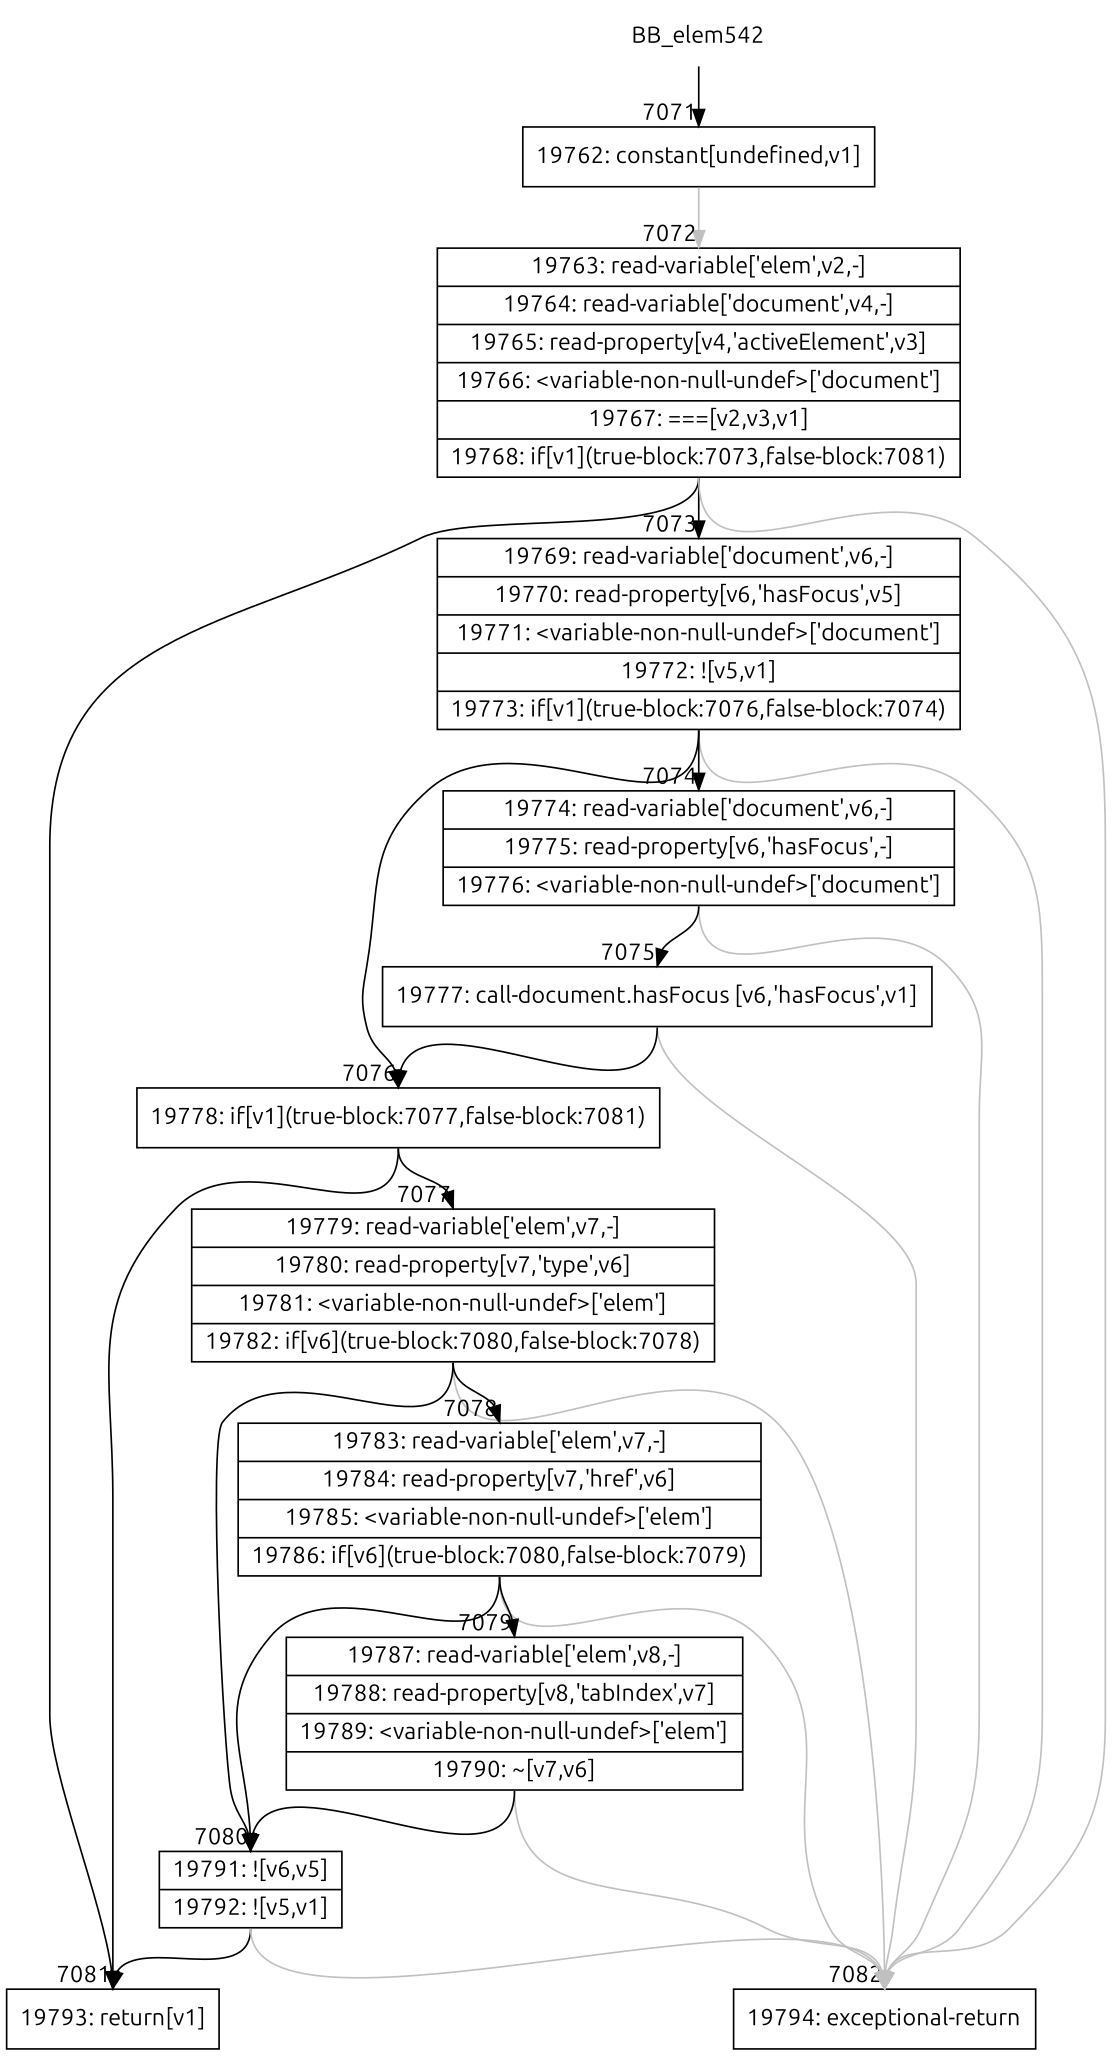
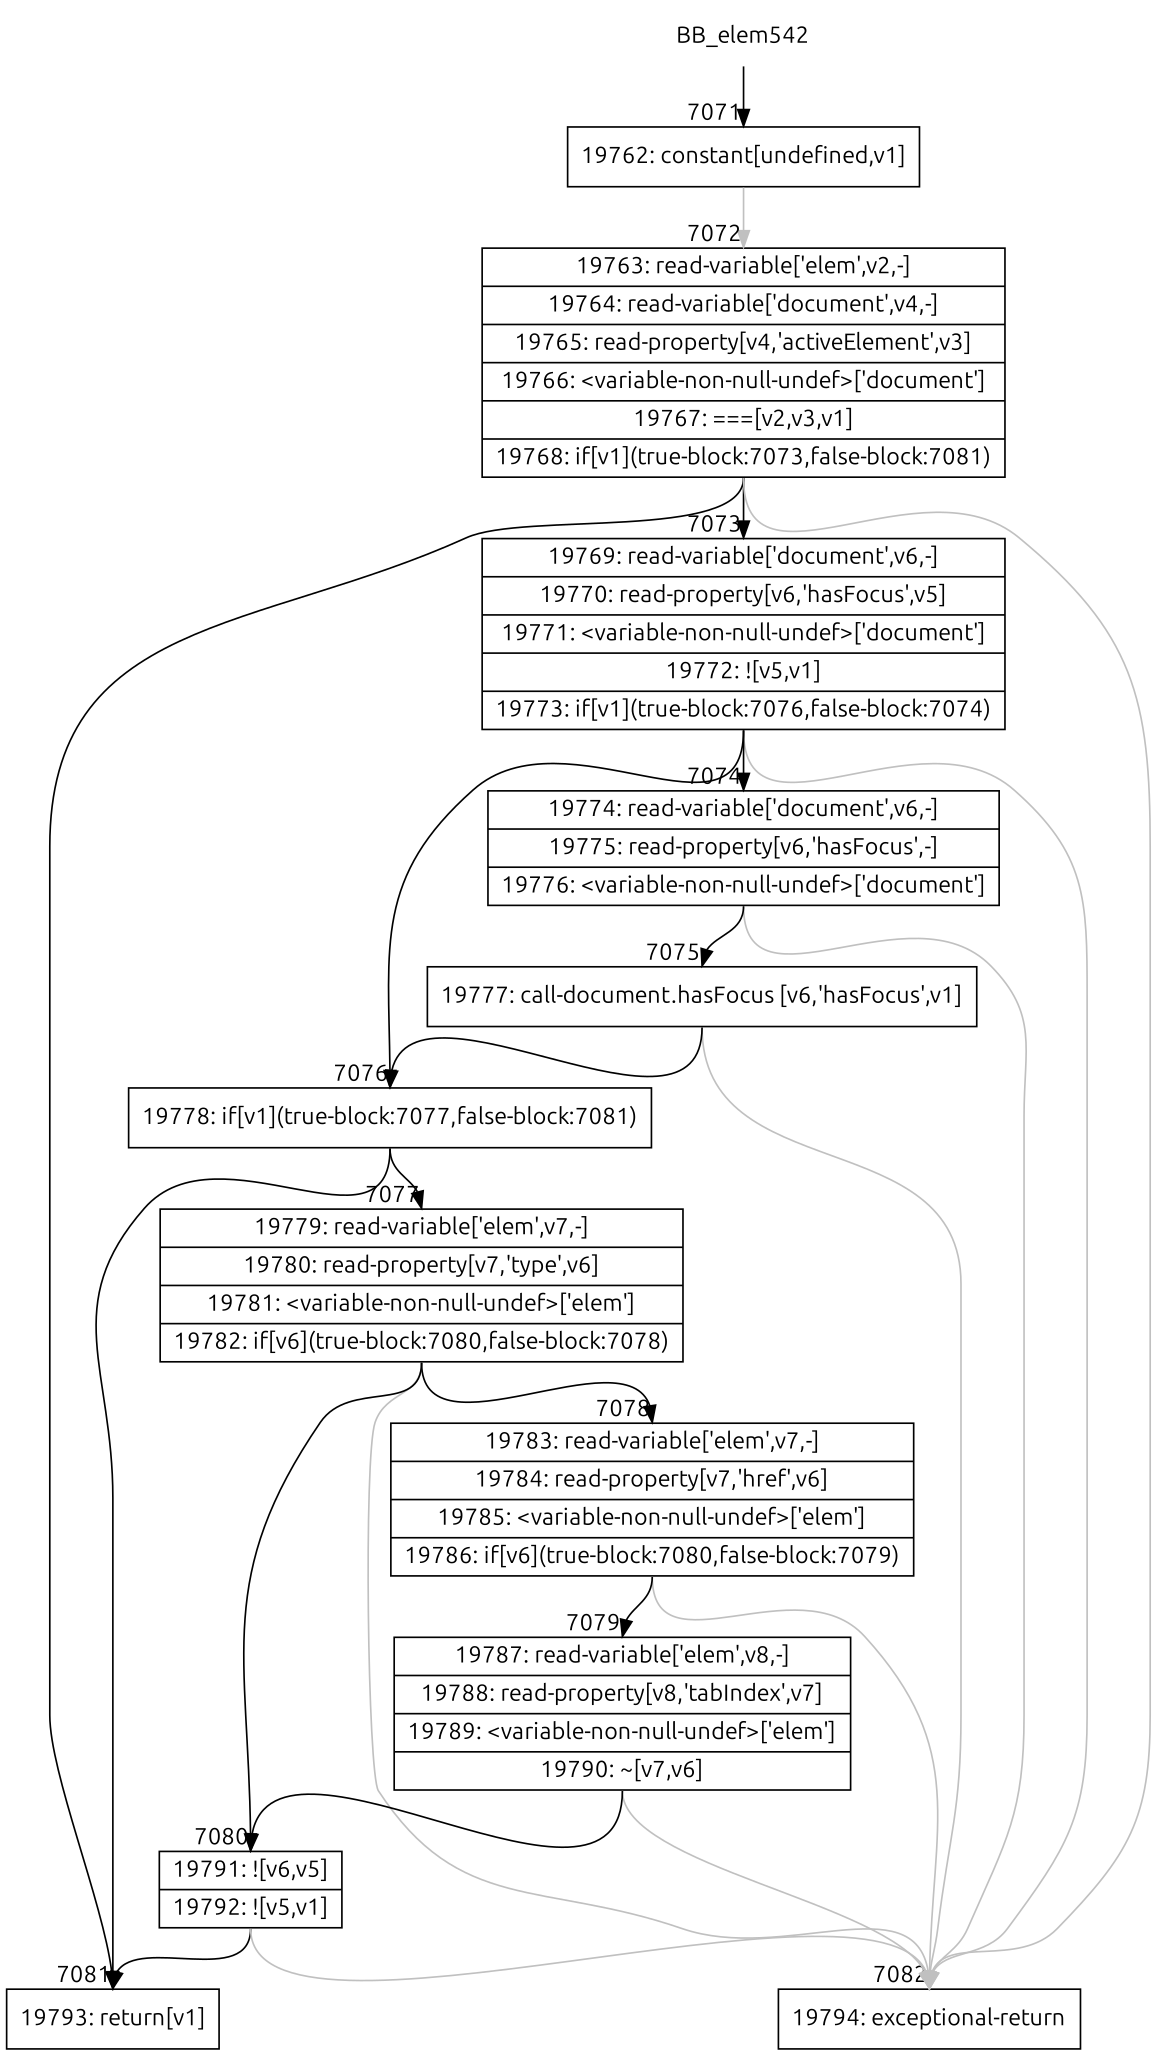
(294, 1619) -> none
